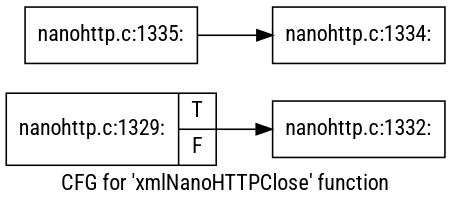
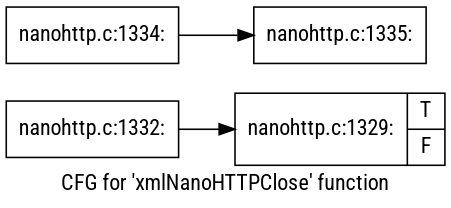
(227, 35) -> (208, 35)
(236, 129) -> (199, 129)
